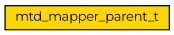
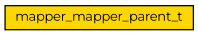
(87, 18) -> (99, 18)
